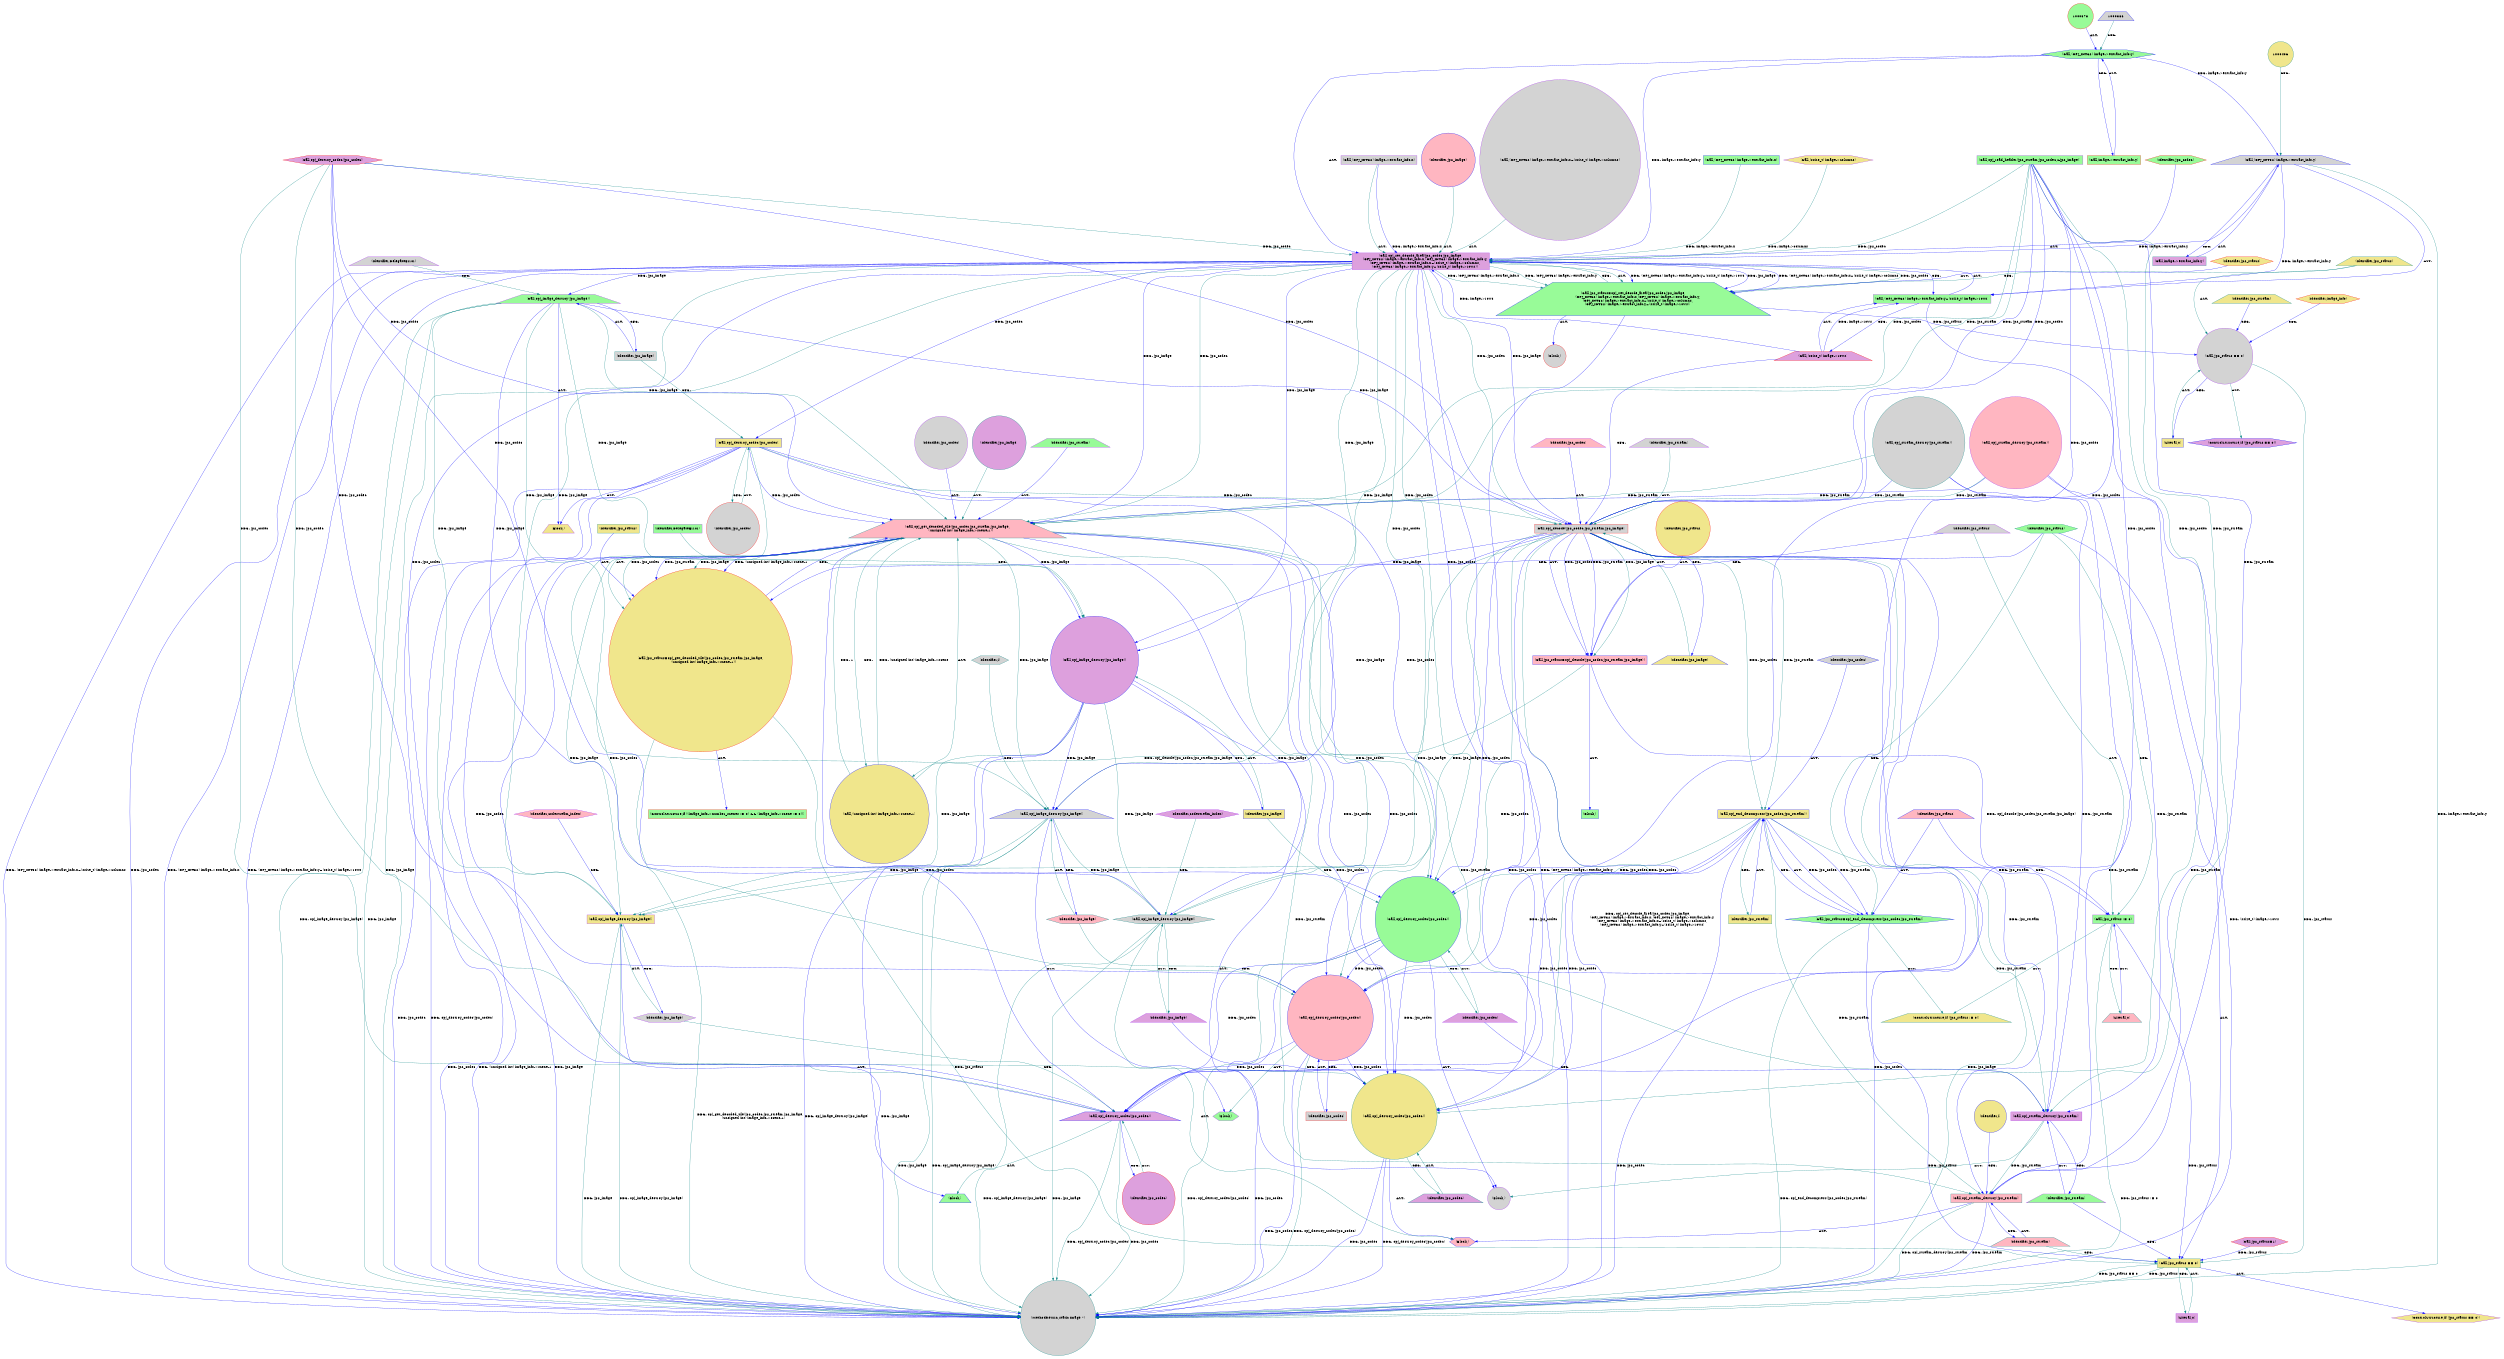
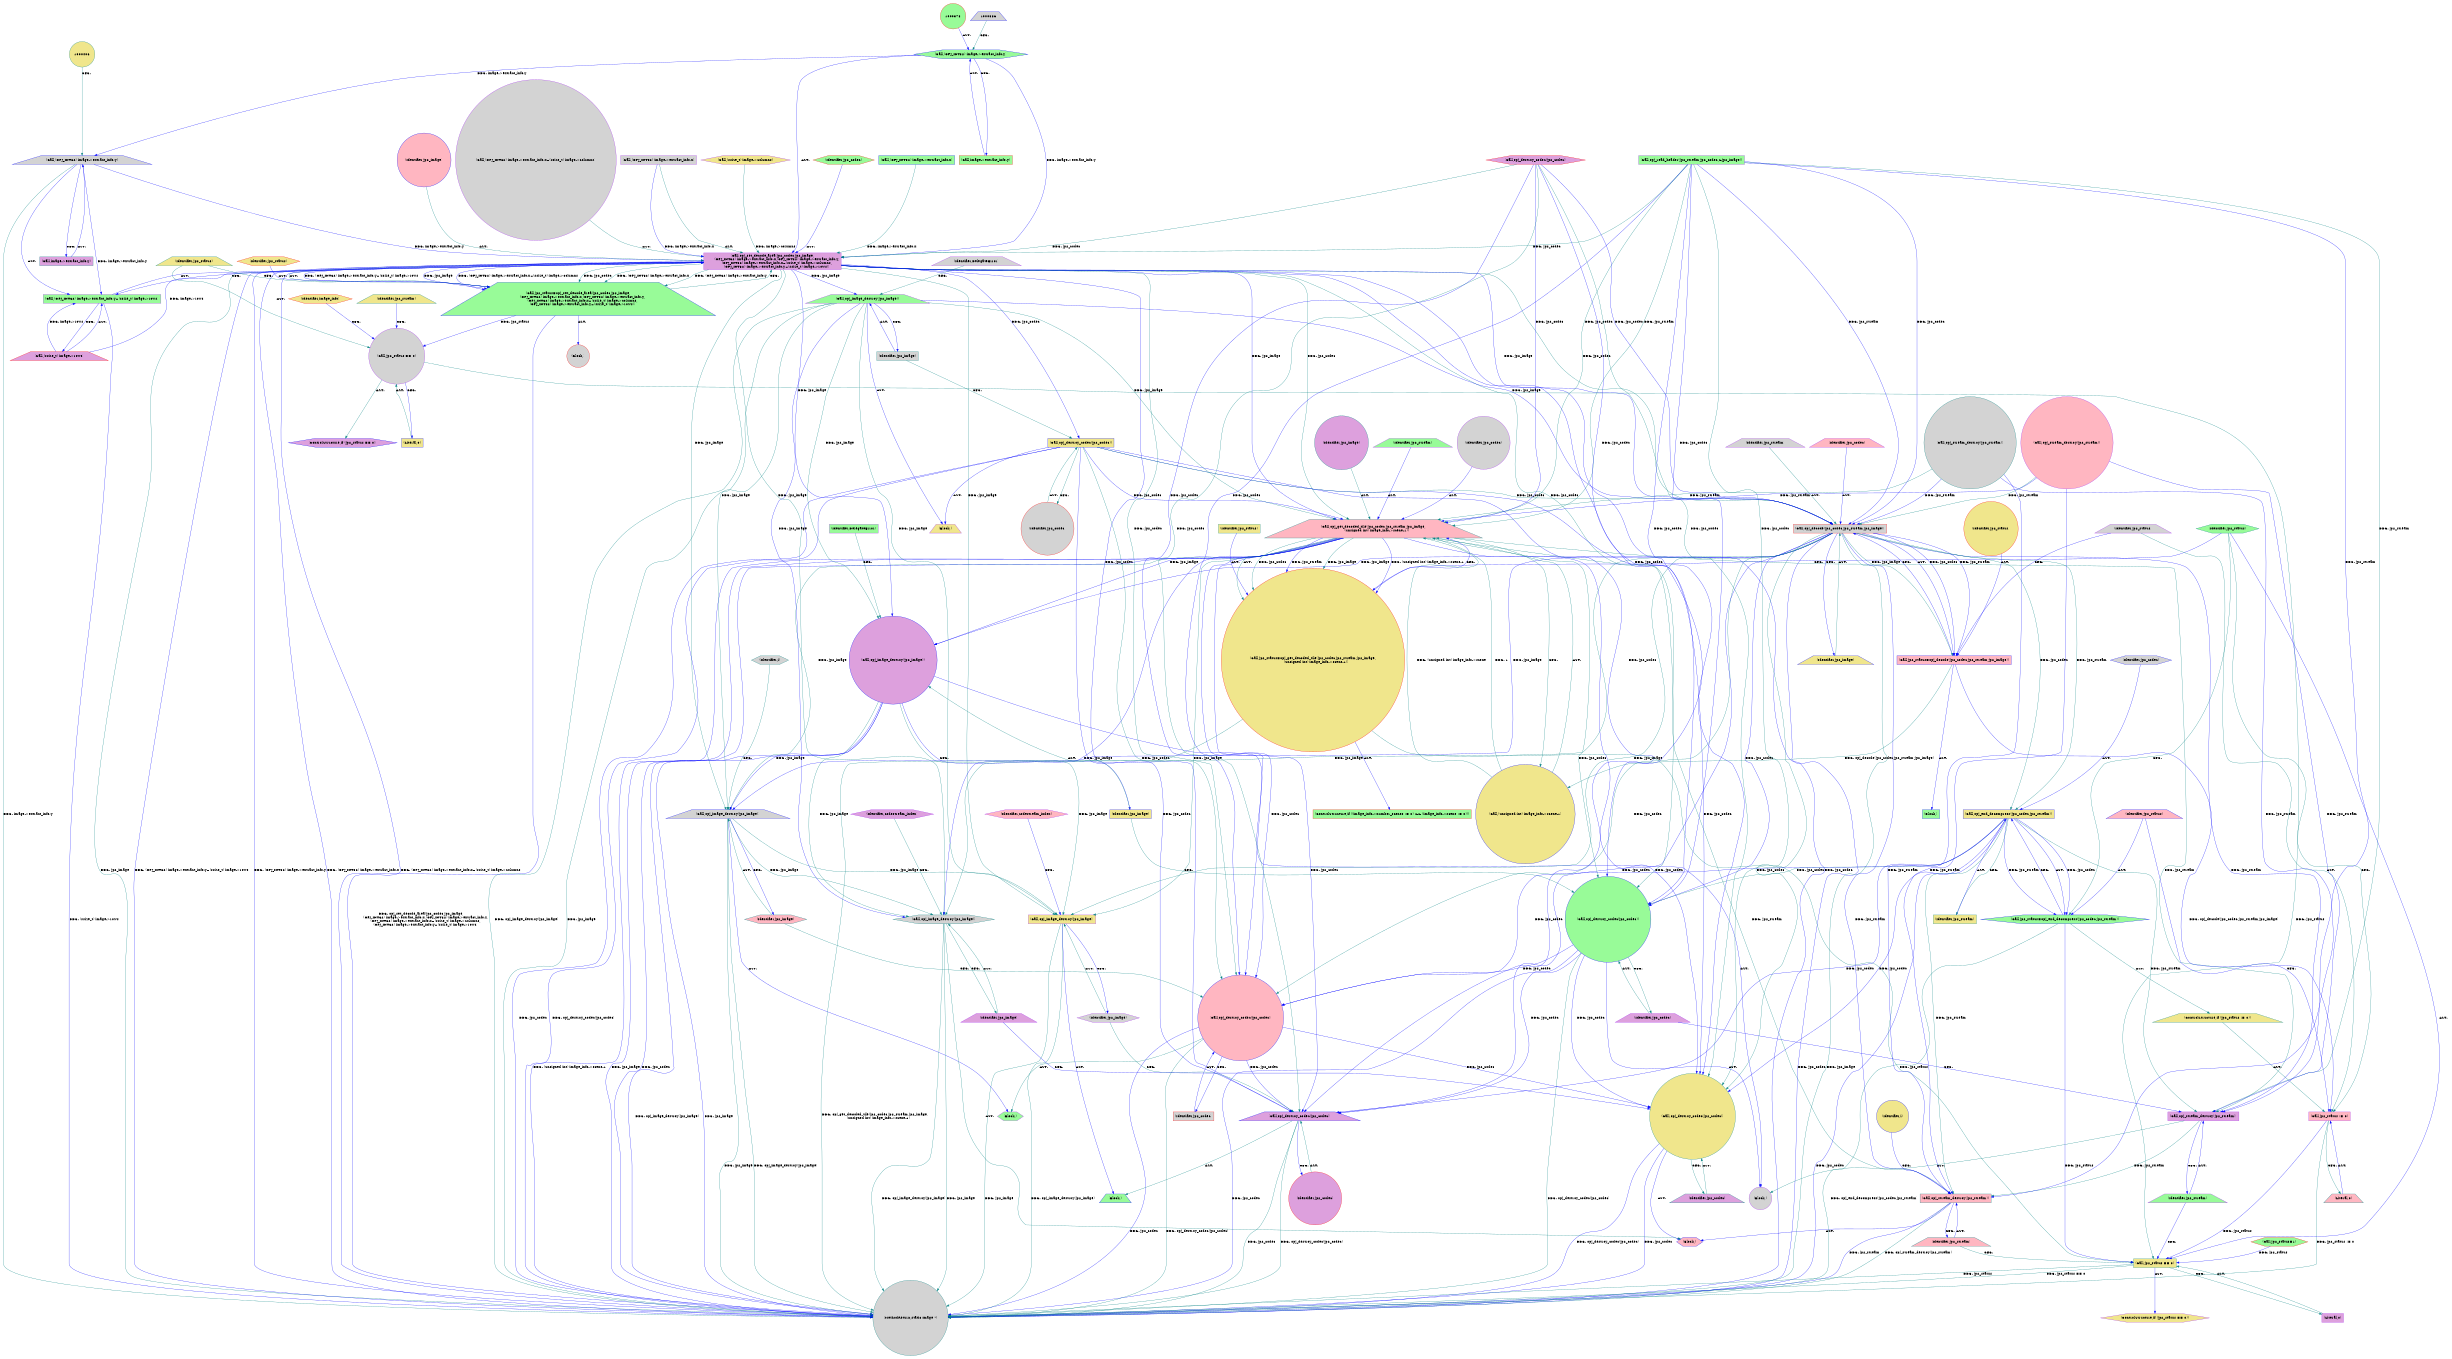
(1638, 384) -> (1918, 583)
(2113, 919) -> (2330, 1116)
(2031, 968) -> (2273, 1066)
(2260, 1242) -> (2279, 1242)
